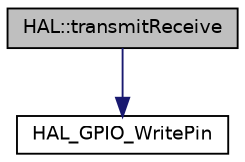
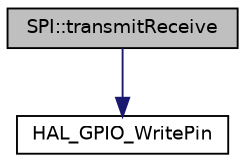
(123, 28) -> (123, 28)
